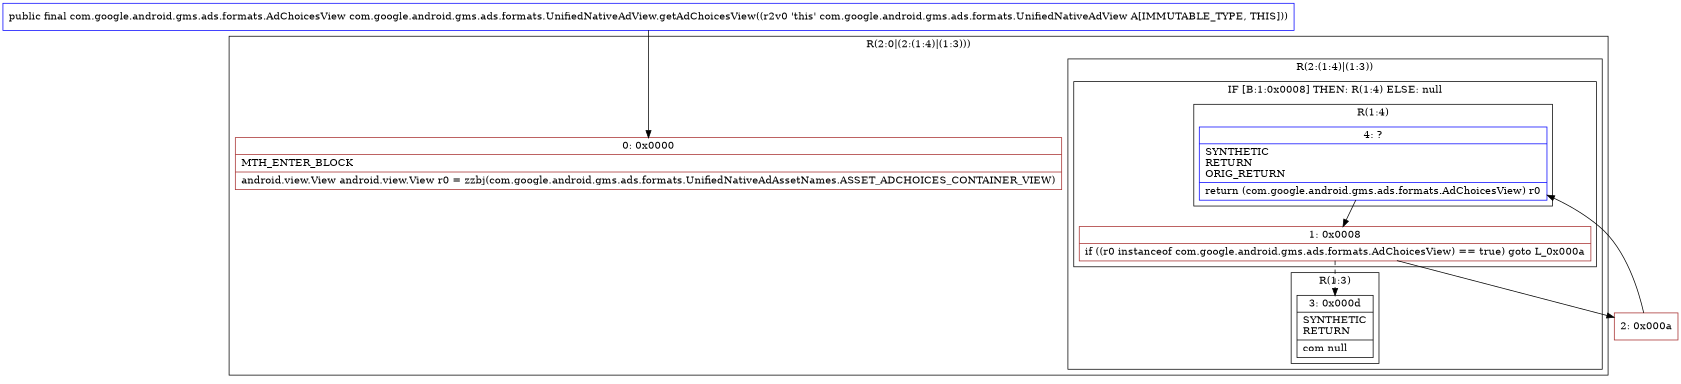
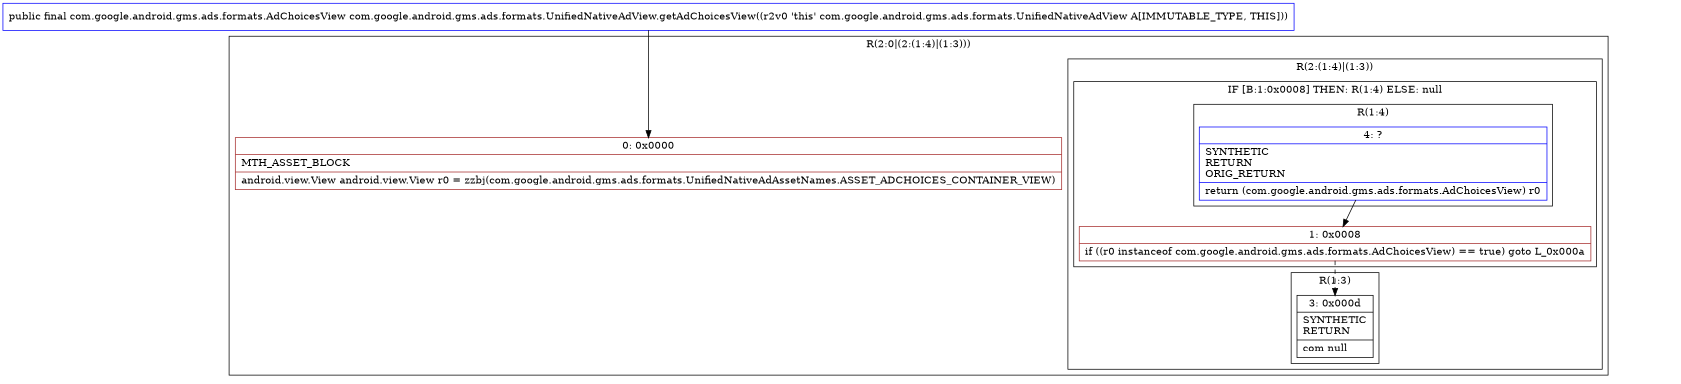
(298, 163) -> (296, 163)
(1646, 326) -> none
